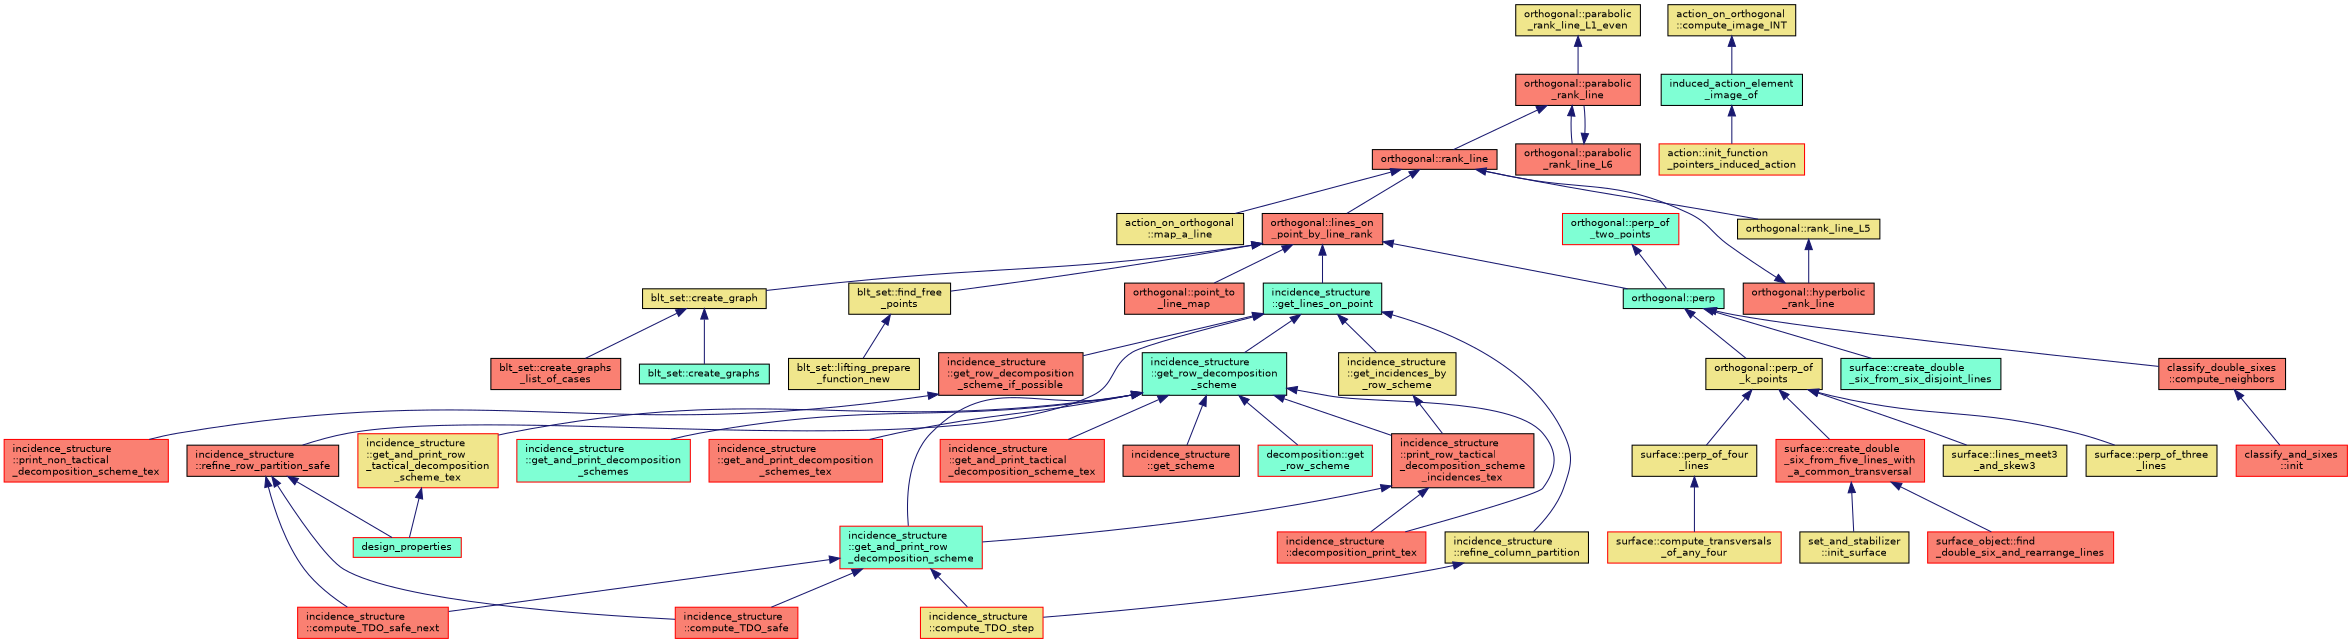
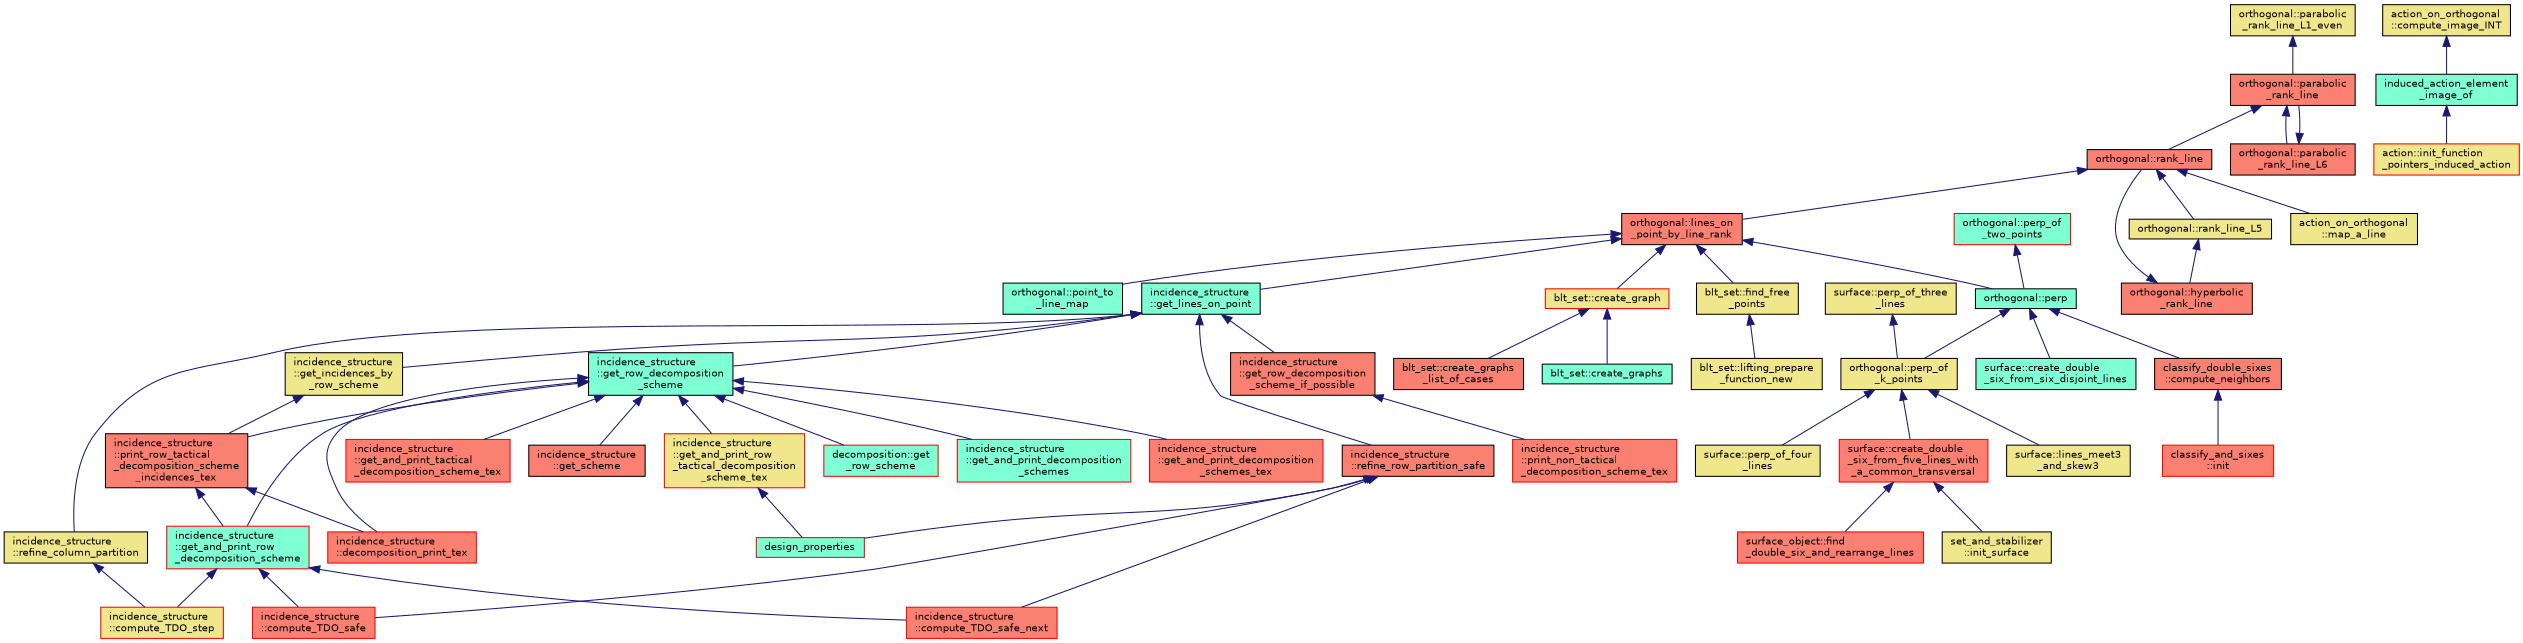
(704, 299) -> (1607, 299)
(1184, 299) -> (1063, 299)
(1967, 415) -> (1896, 342)
(1694, 547) -> none
